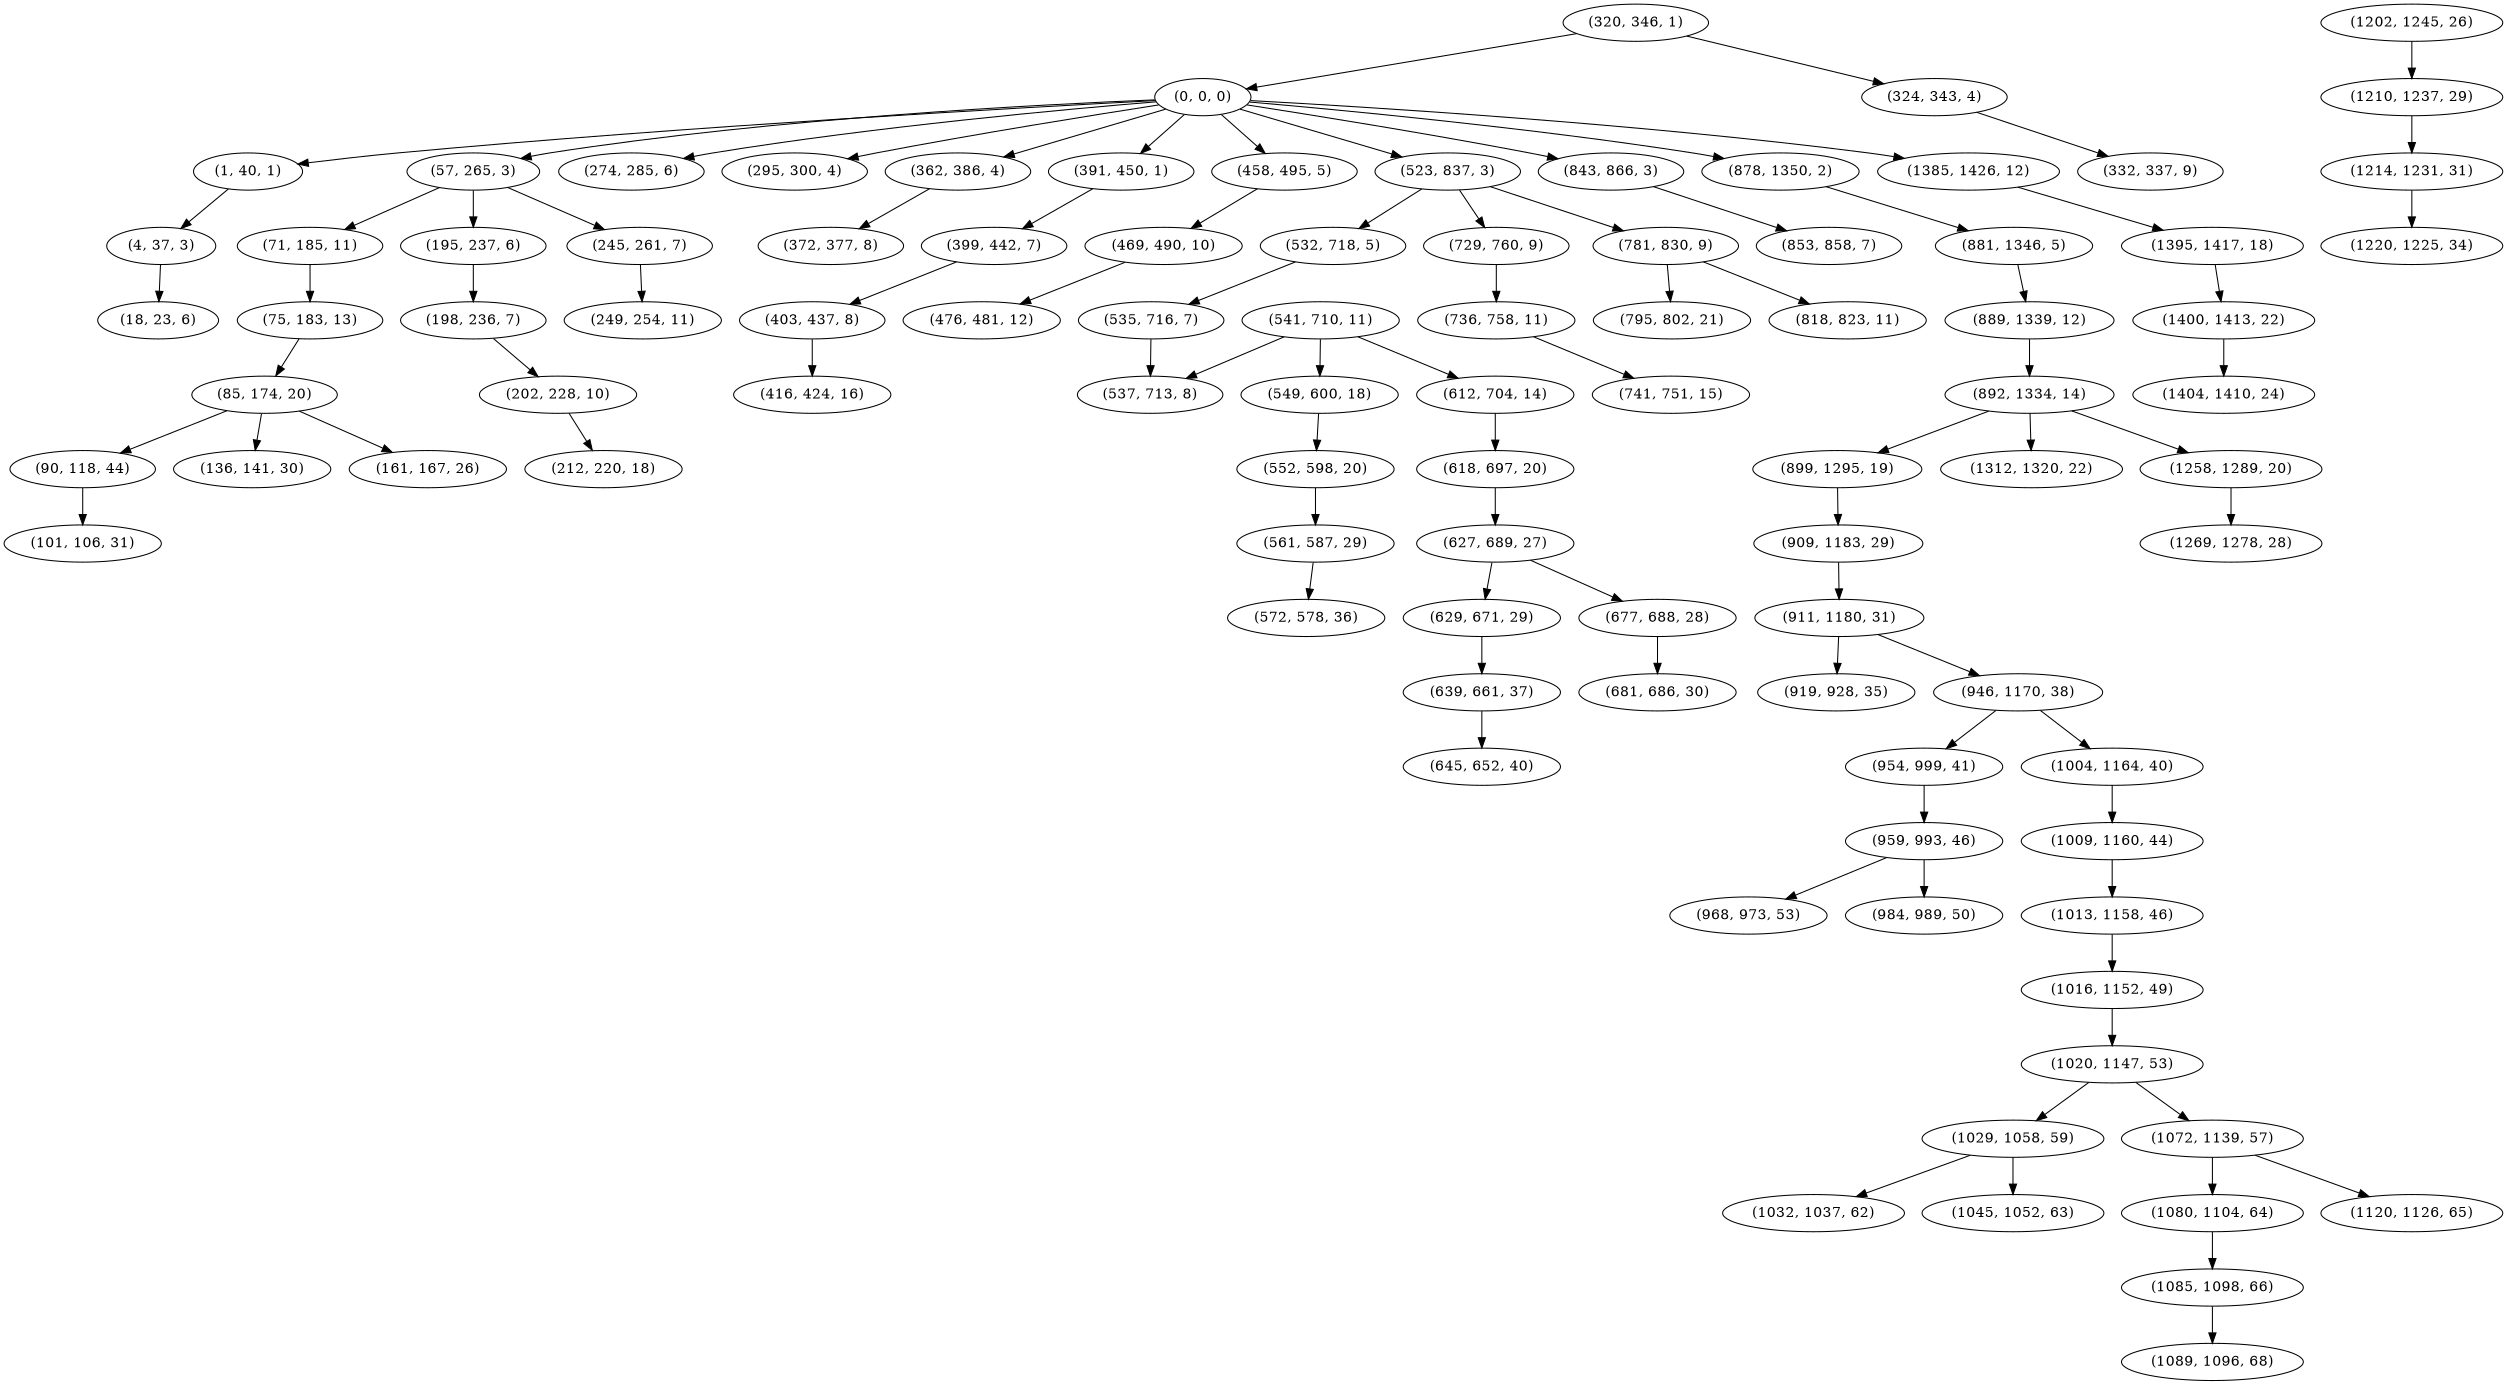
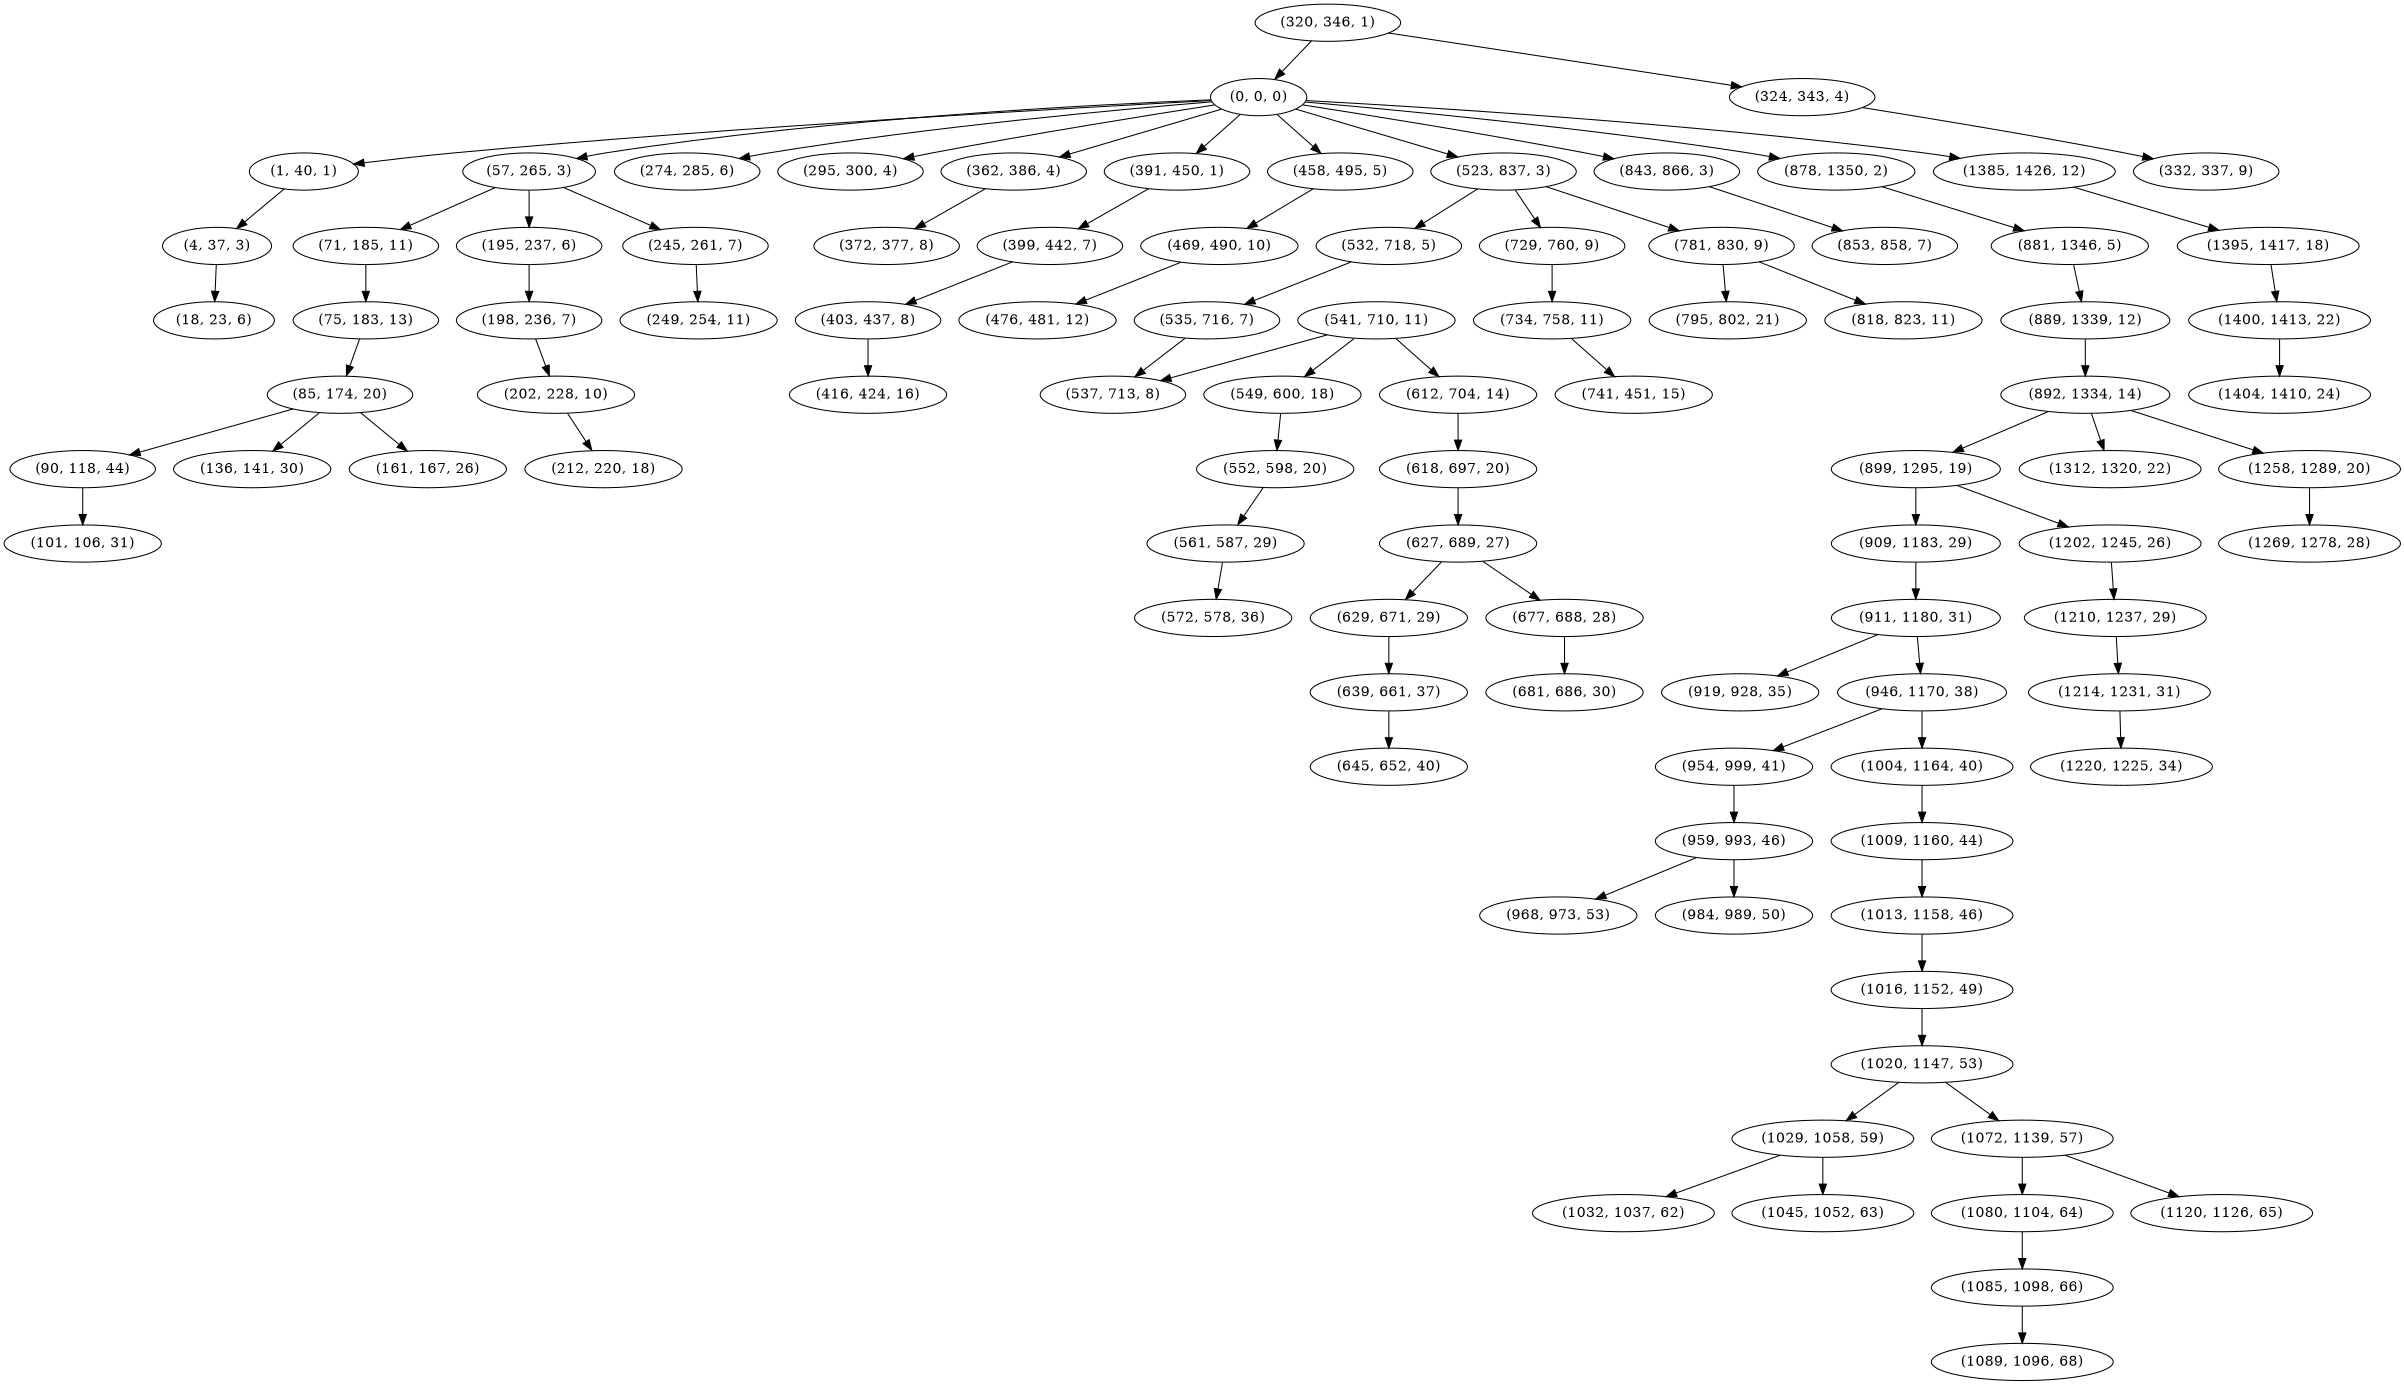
(1496, 320) -> (1552, 320)
(1671, 395) -> (1634, 395)
none -> (2008, 504)
